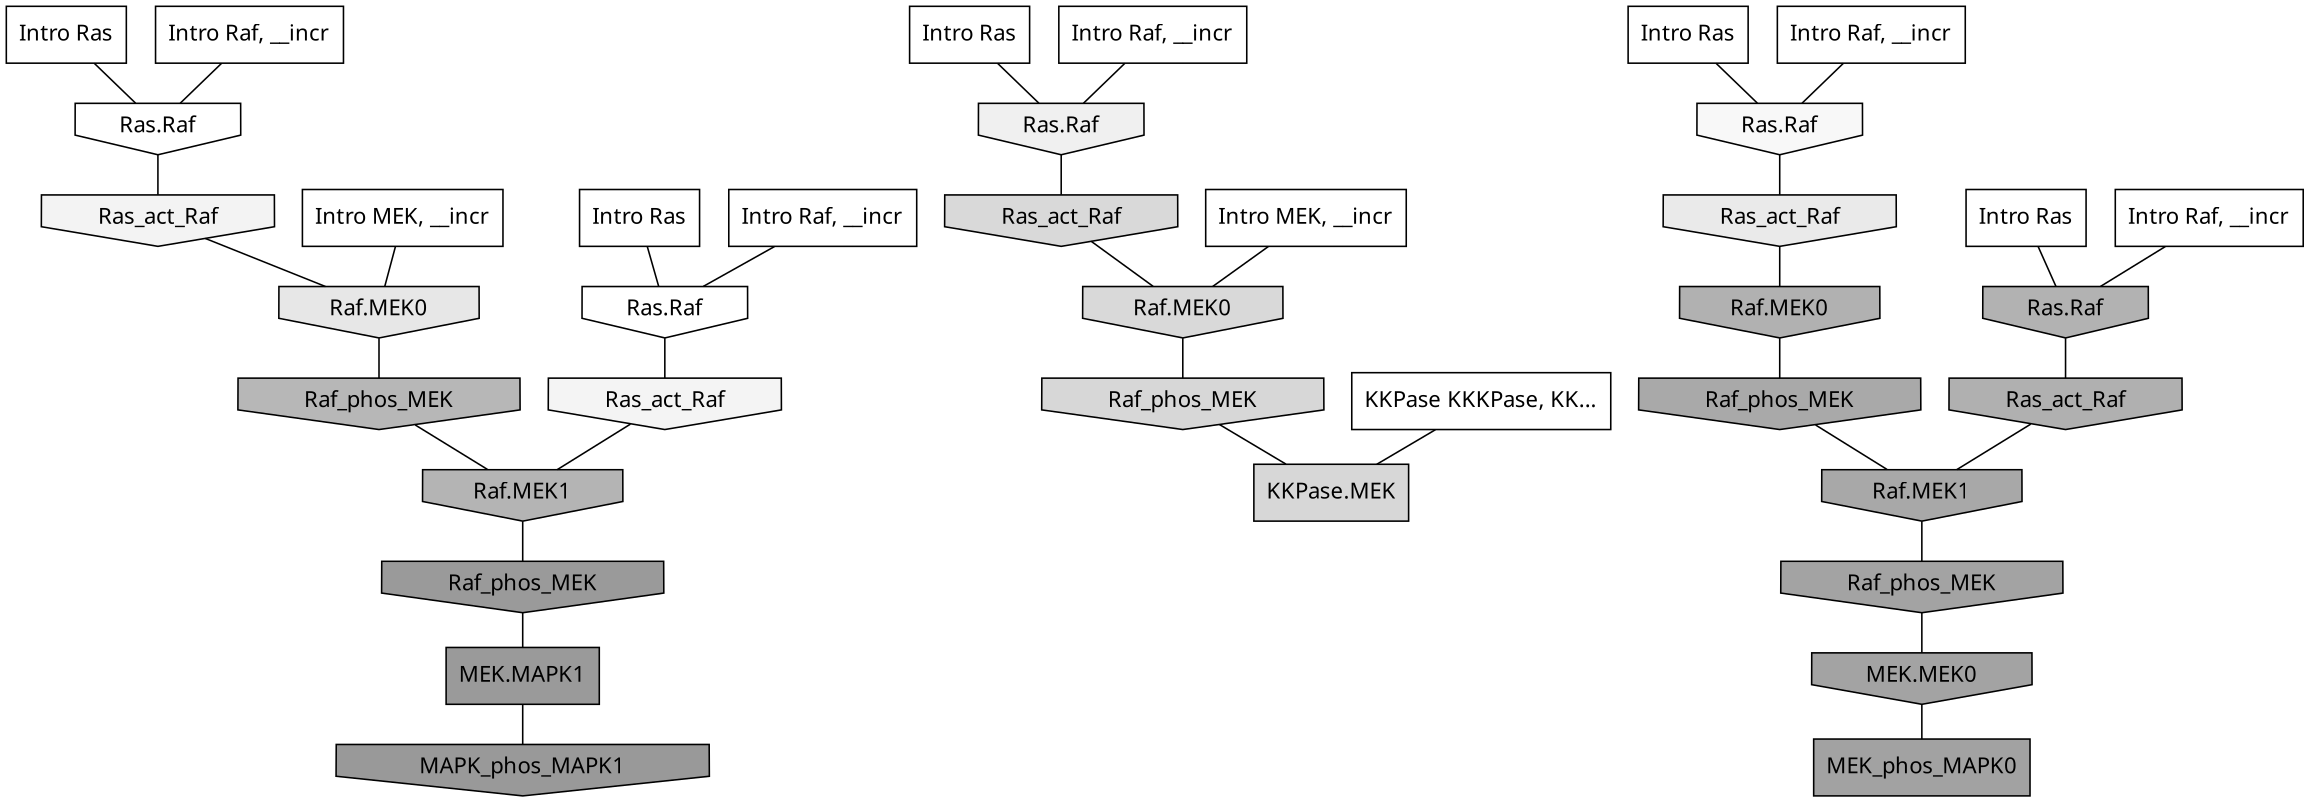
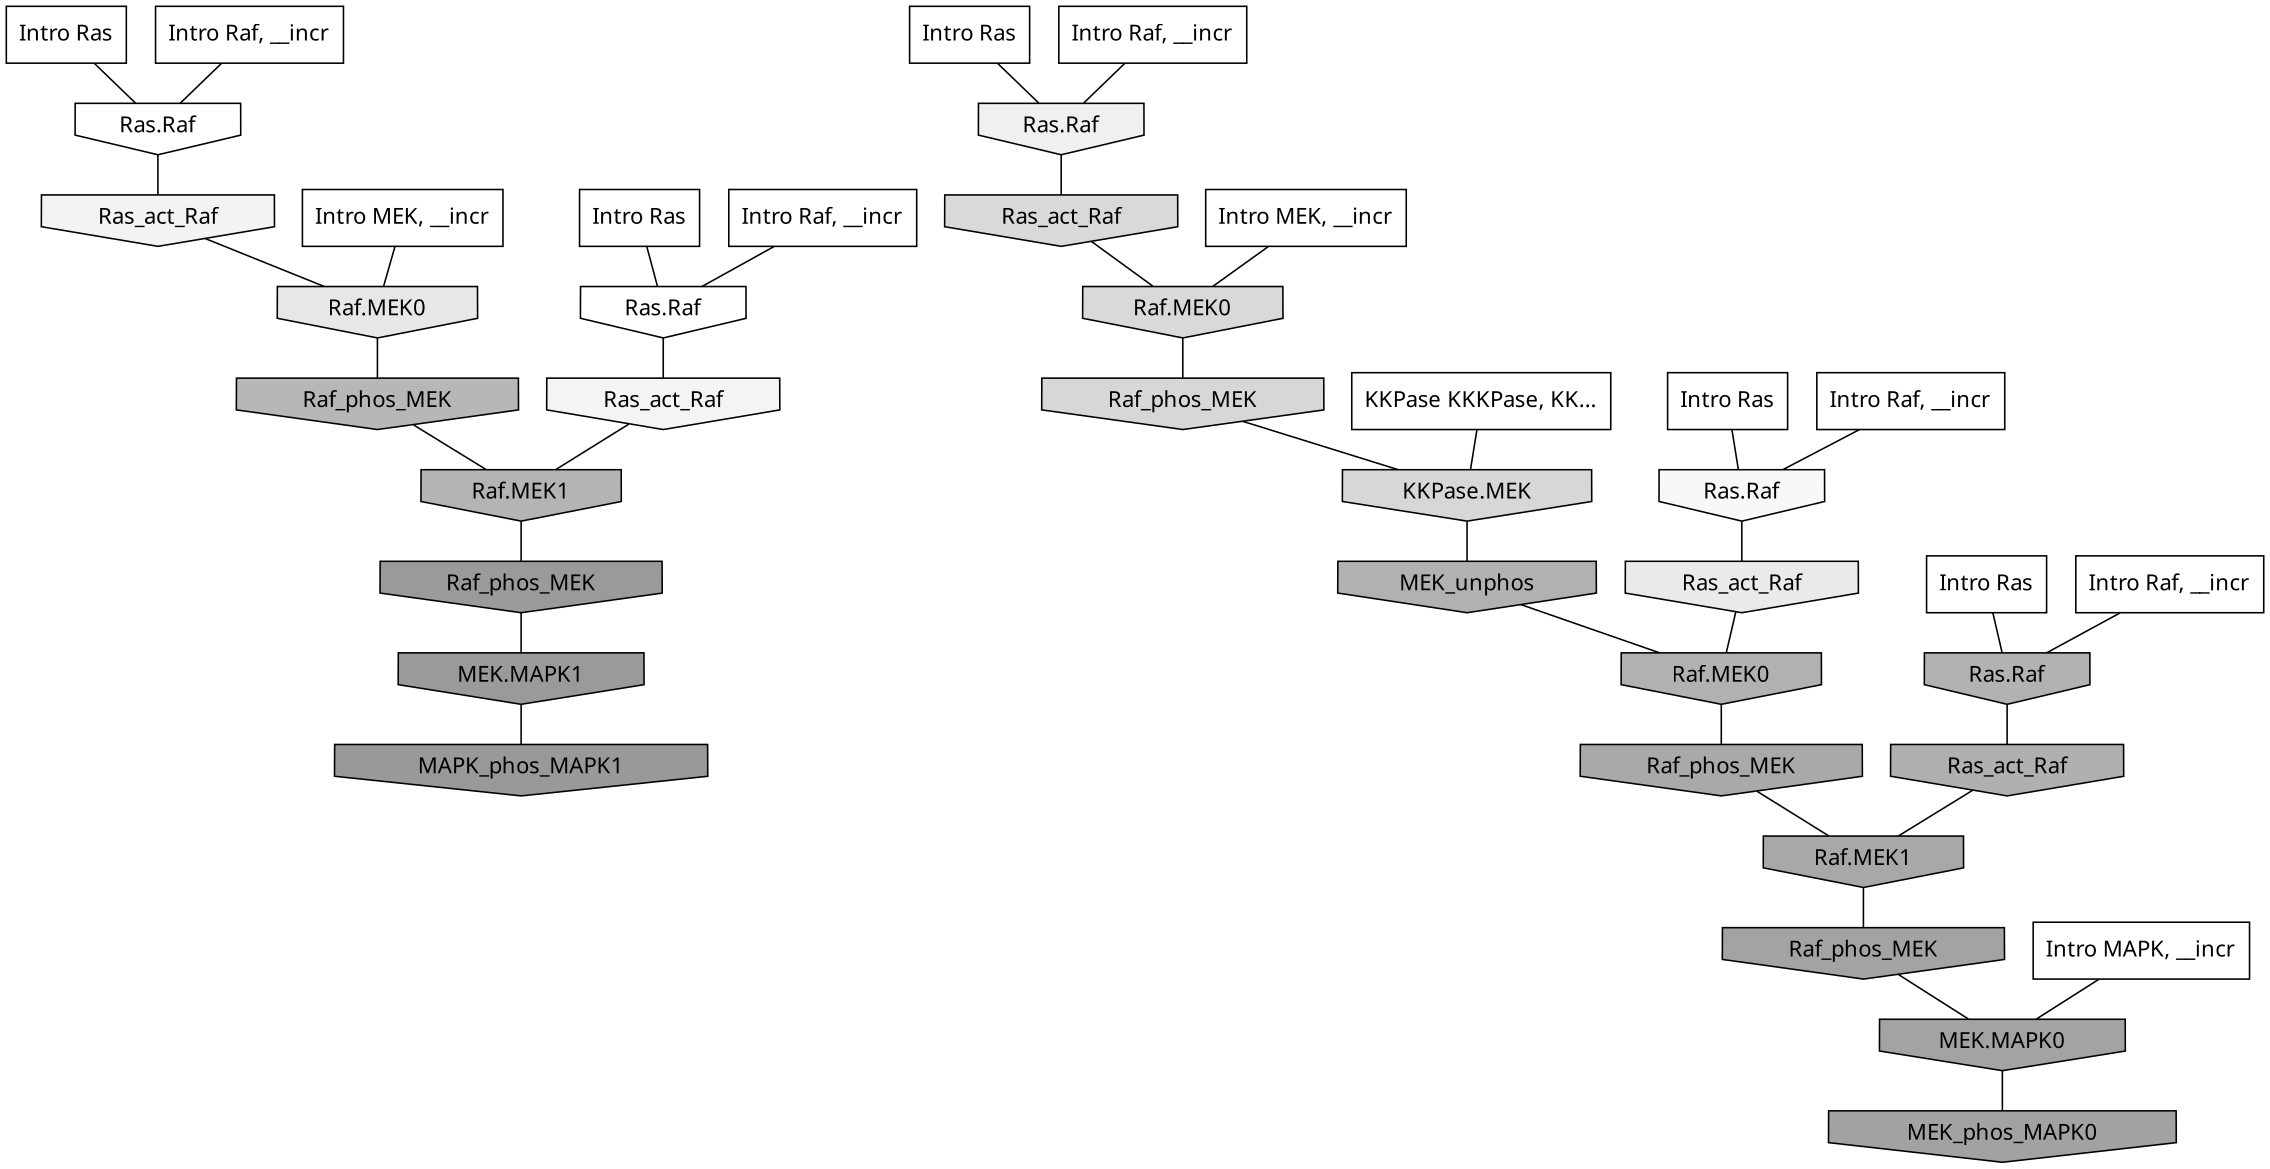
(1331, 493) -> (1467, 493)
none -> (1467, 584)
(523, 676) -> (521, 676)
(1922, 676) -> (2002, 1042)
(1922, 767) -> (2002, 1134)
none -> (2141, 951)
